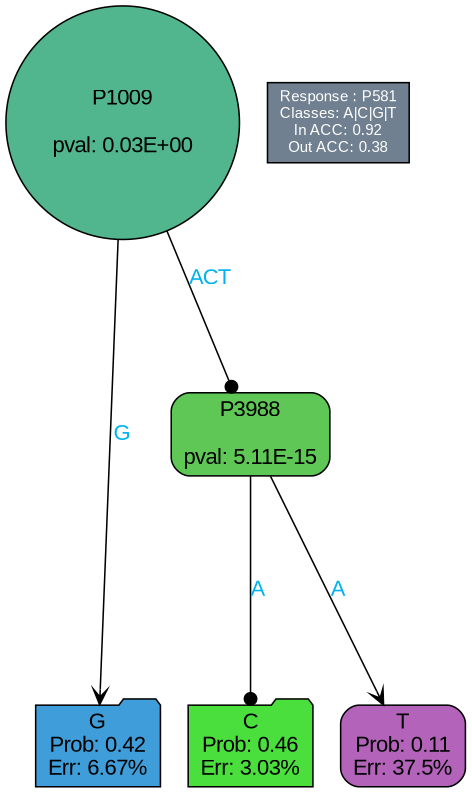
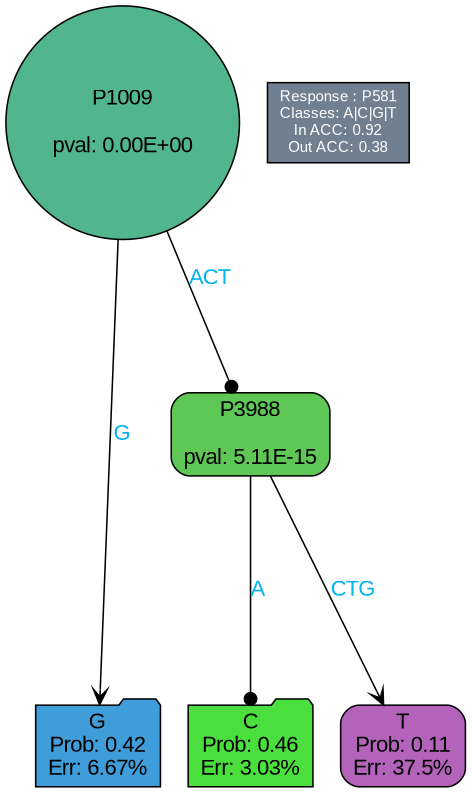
(123, 123) -> (123, 123)
(338, 590) -> (354, 590)
